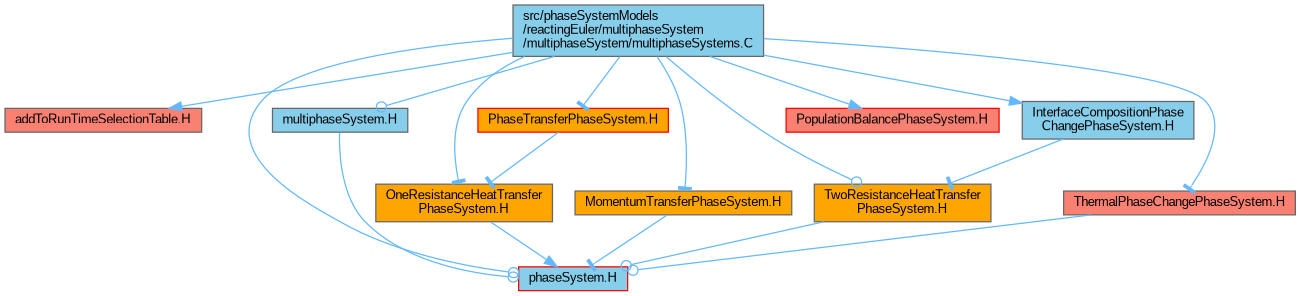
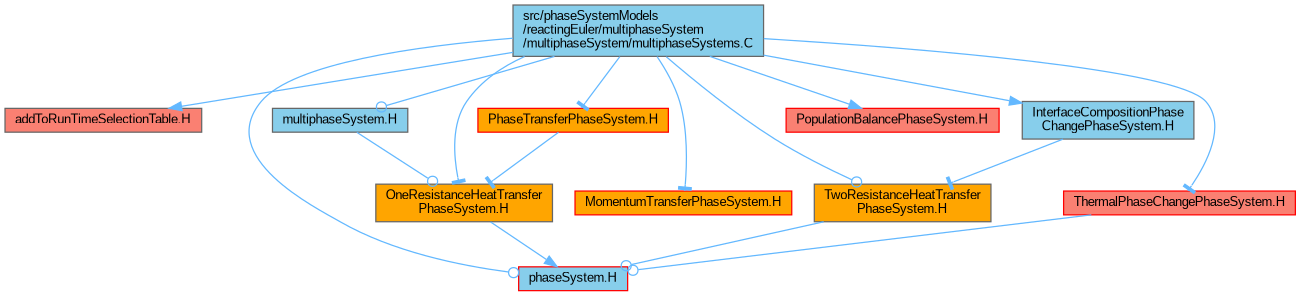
(683, 203) -> (683, 203)
(1179, 203) -> (1179, 203)
(374, 229) -> (392, 155)
(631, 239) -> none
